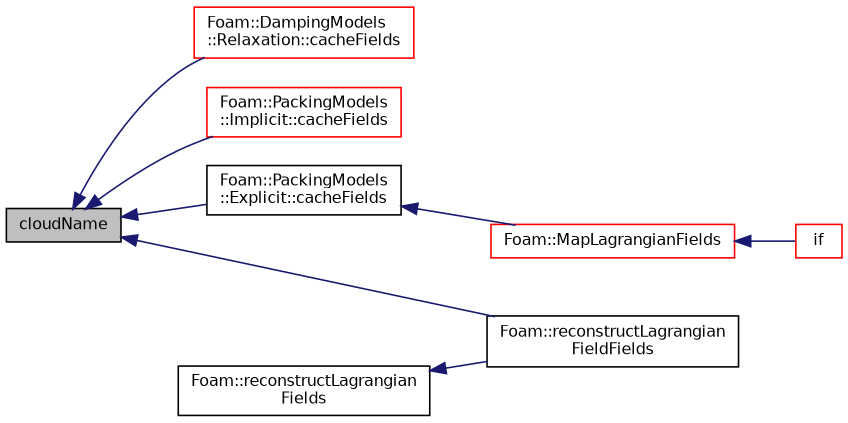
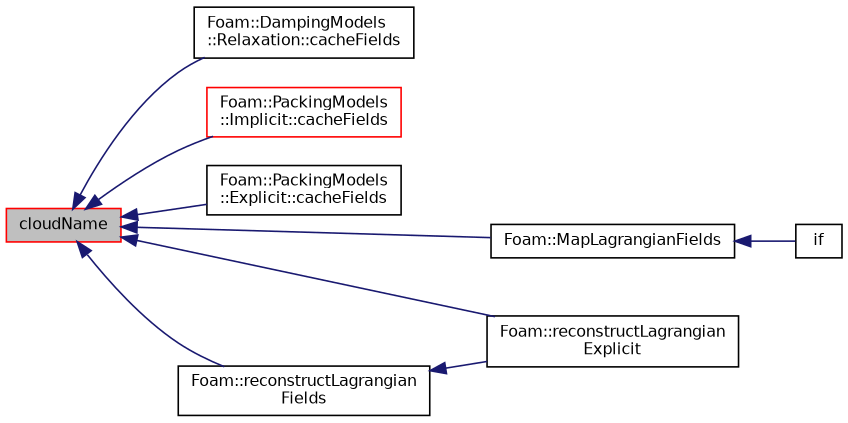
(304, 33) -> (304, 33)
(467, 217) -> (314, 232)
(64, 225) -> (64, 225)
(613, 241) -> (613, 241)
(819, 241) -> (819, 241)
none -> (149, 320)
(613, 341) -> (613, 341)
